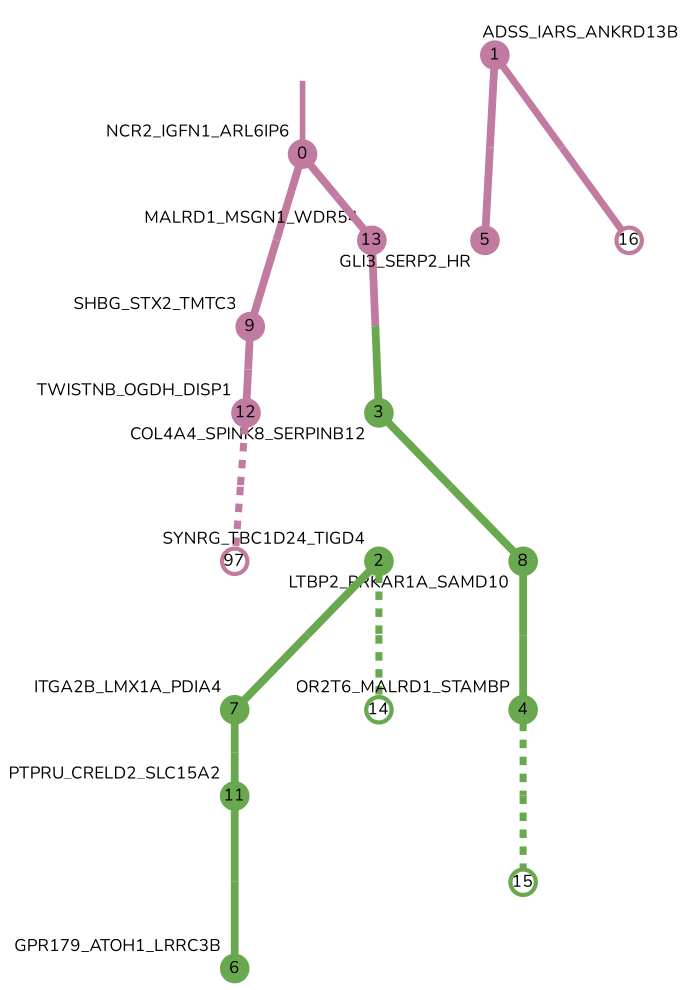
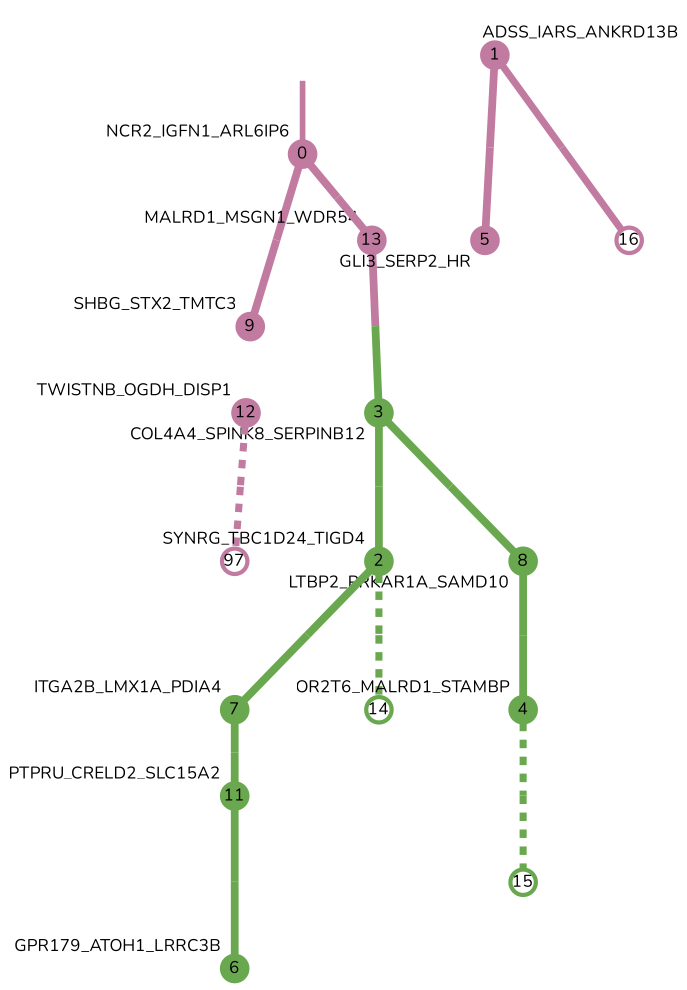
(248, 370) -> none
none -> (379, 487)
